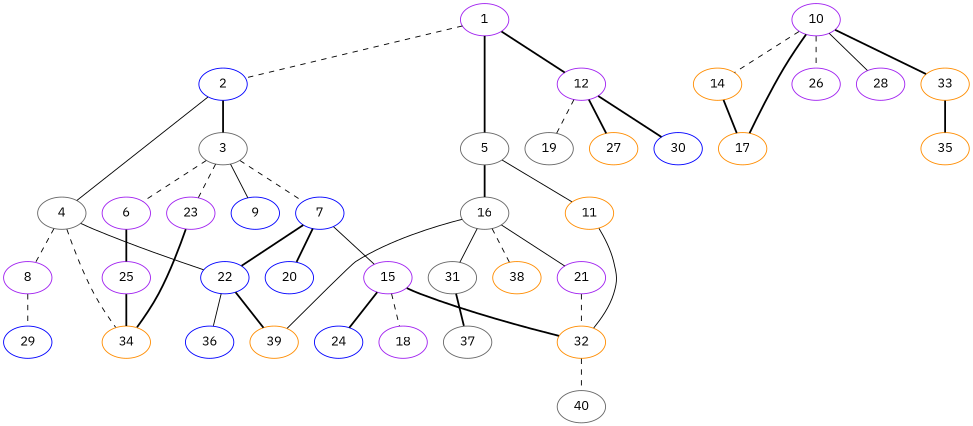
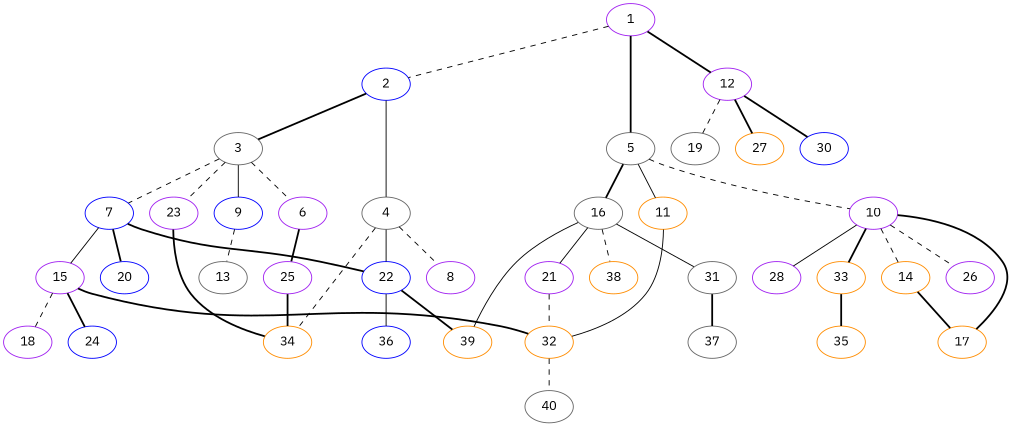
none -> (748, 189)
none -> (223, 278)
(28, 342) -> none
